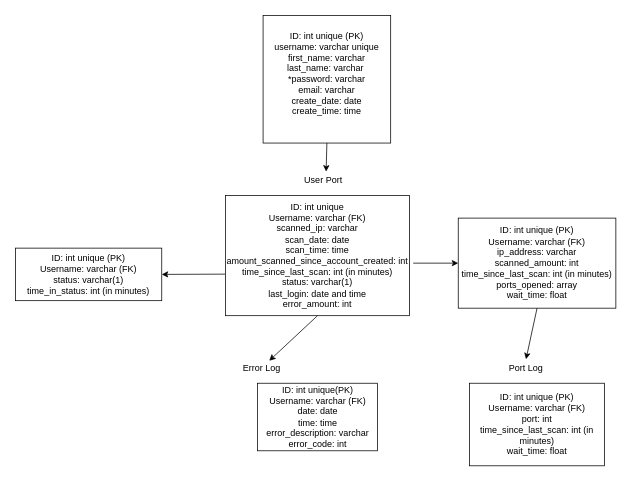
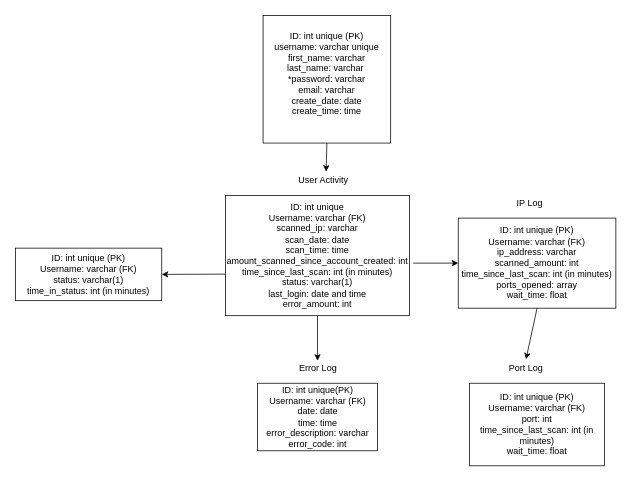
(323, 180) -> (323, 180)
none -> (529, 203)
(261, 368) -> (317, 368)
